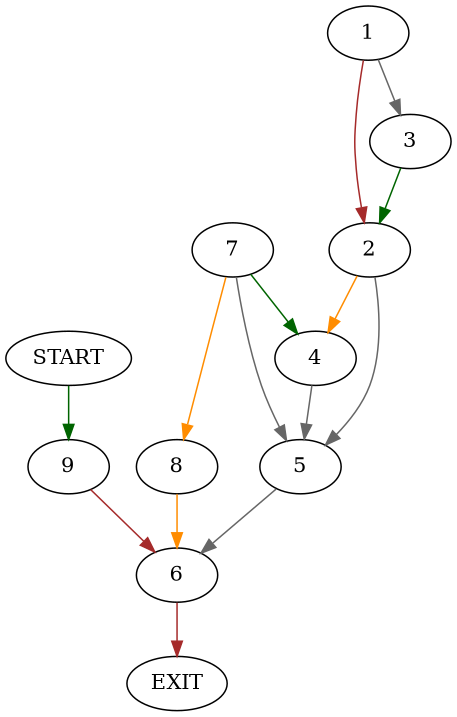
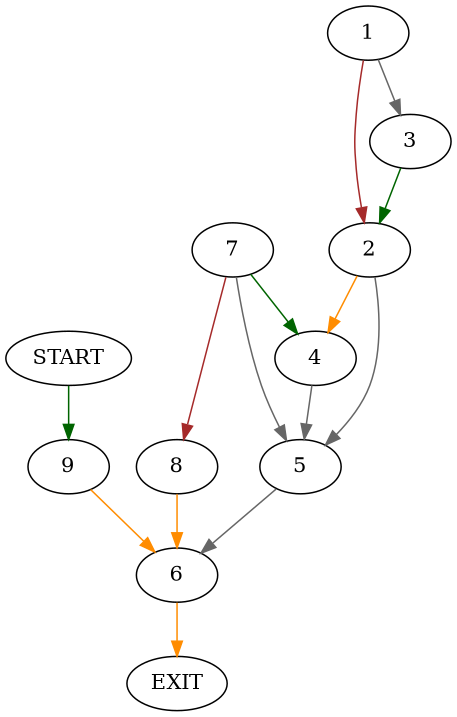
(207, 351) -> (207, 351)
(117, 516) -> (117, 516)
(177, 622) -> (177, 622)
